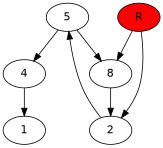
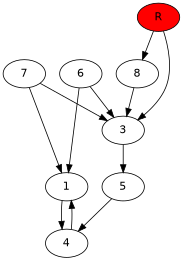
(87, 42) -> none
none -> (24, 74)
none -> (81, 74)
(111, 130) -> (123, 130)
none -> (61, 211)
